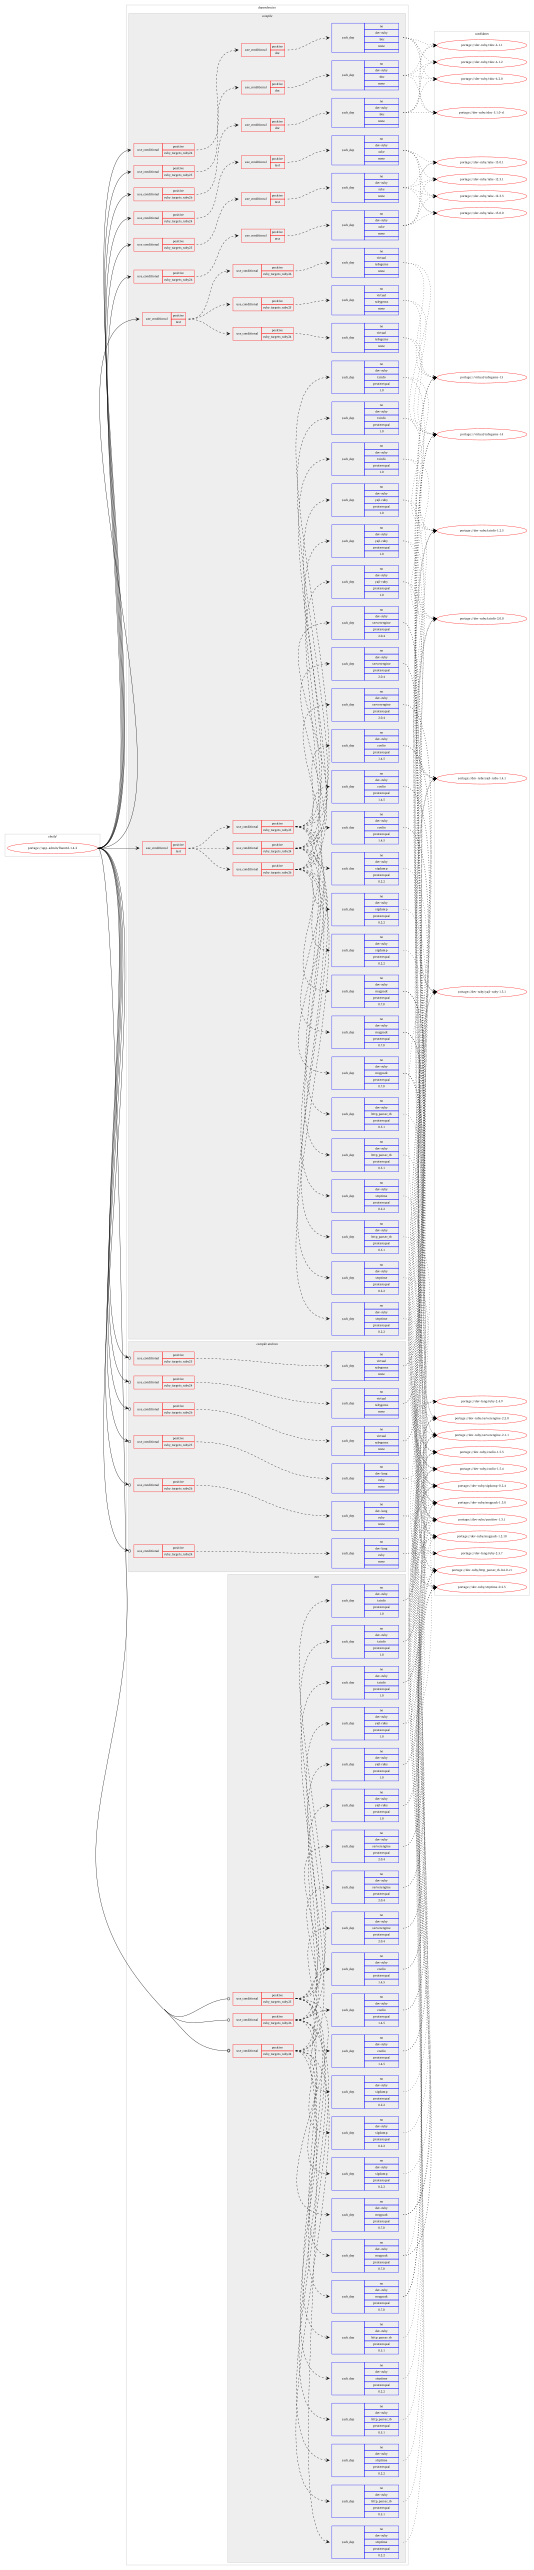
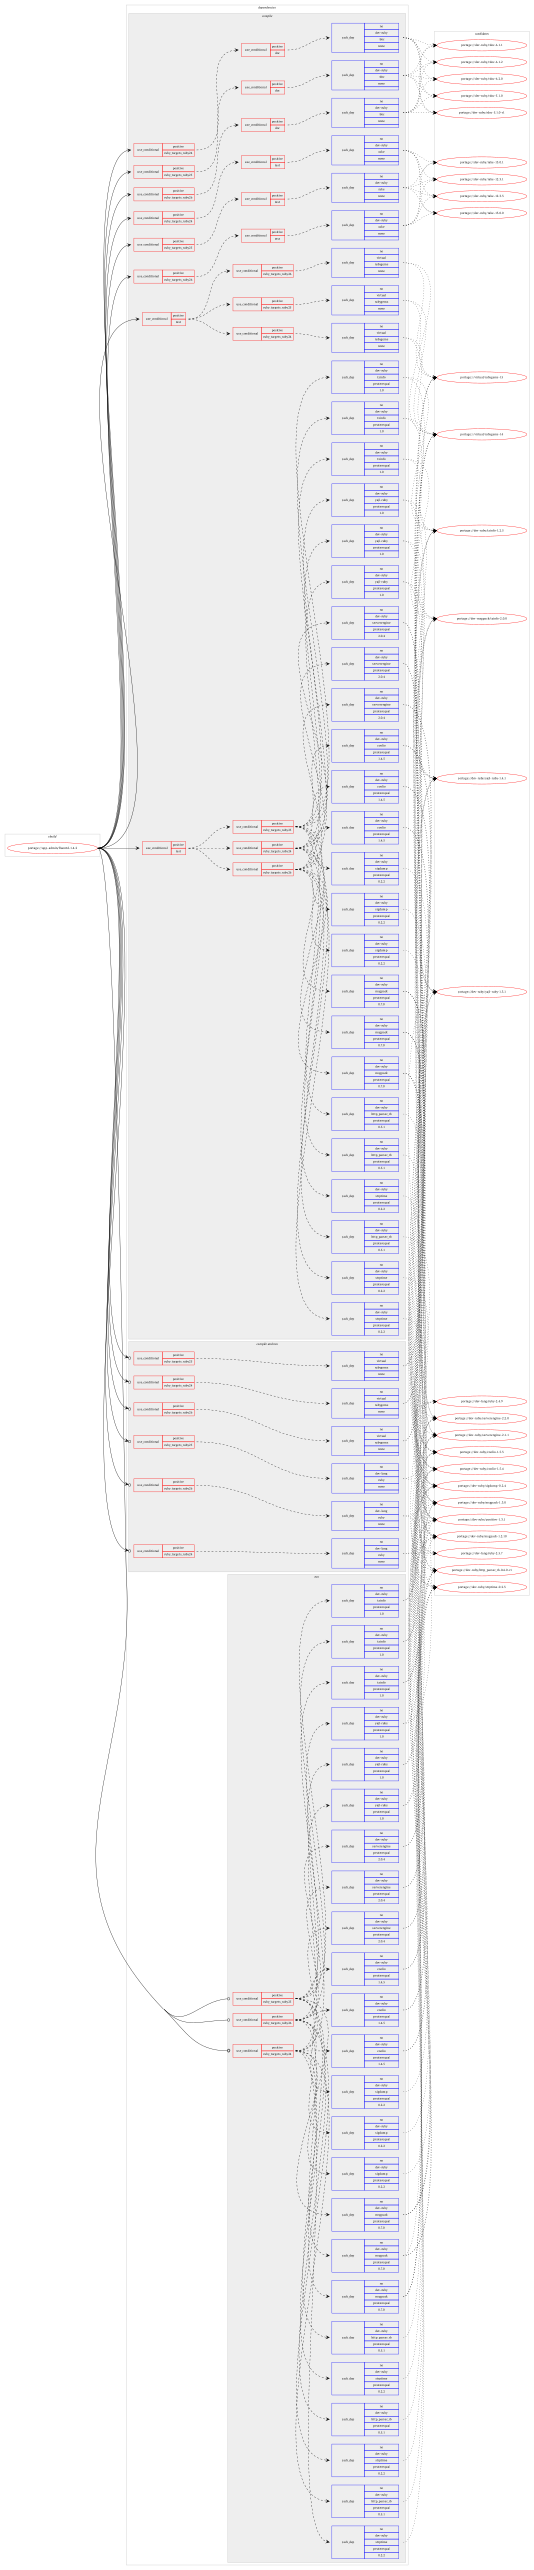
none -> (482, 96)
(482, 619) -> (482, 619)
